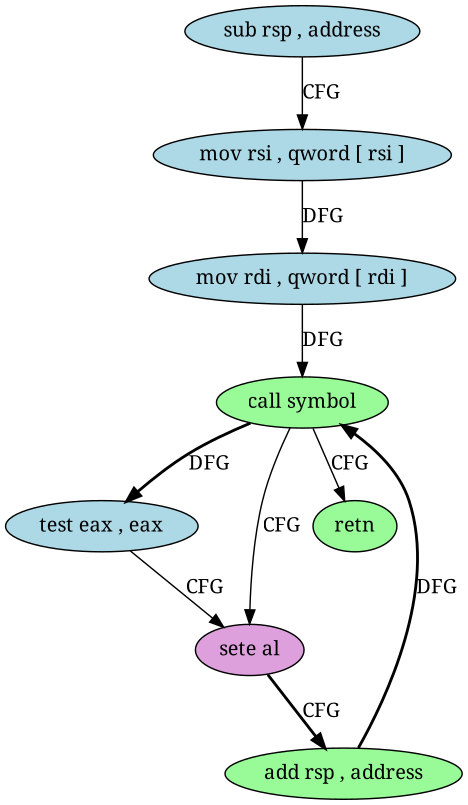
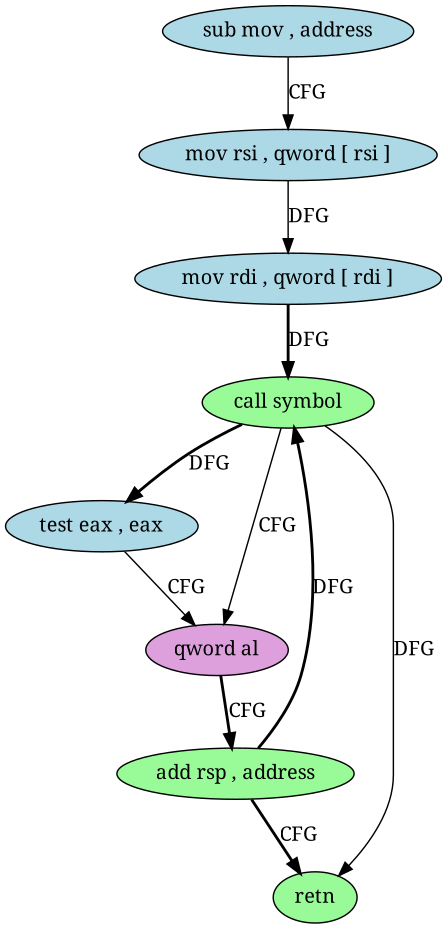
(302, 31) -> (288, 31)
(302, 333) -> (288, 333)
(350, 464) -> (414, 650)
(250, 650) -> (217, 650)
none -> (272, 830)
